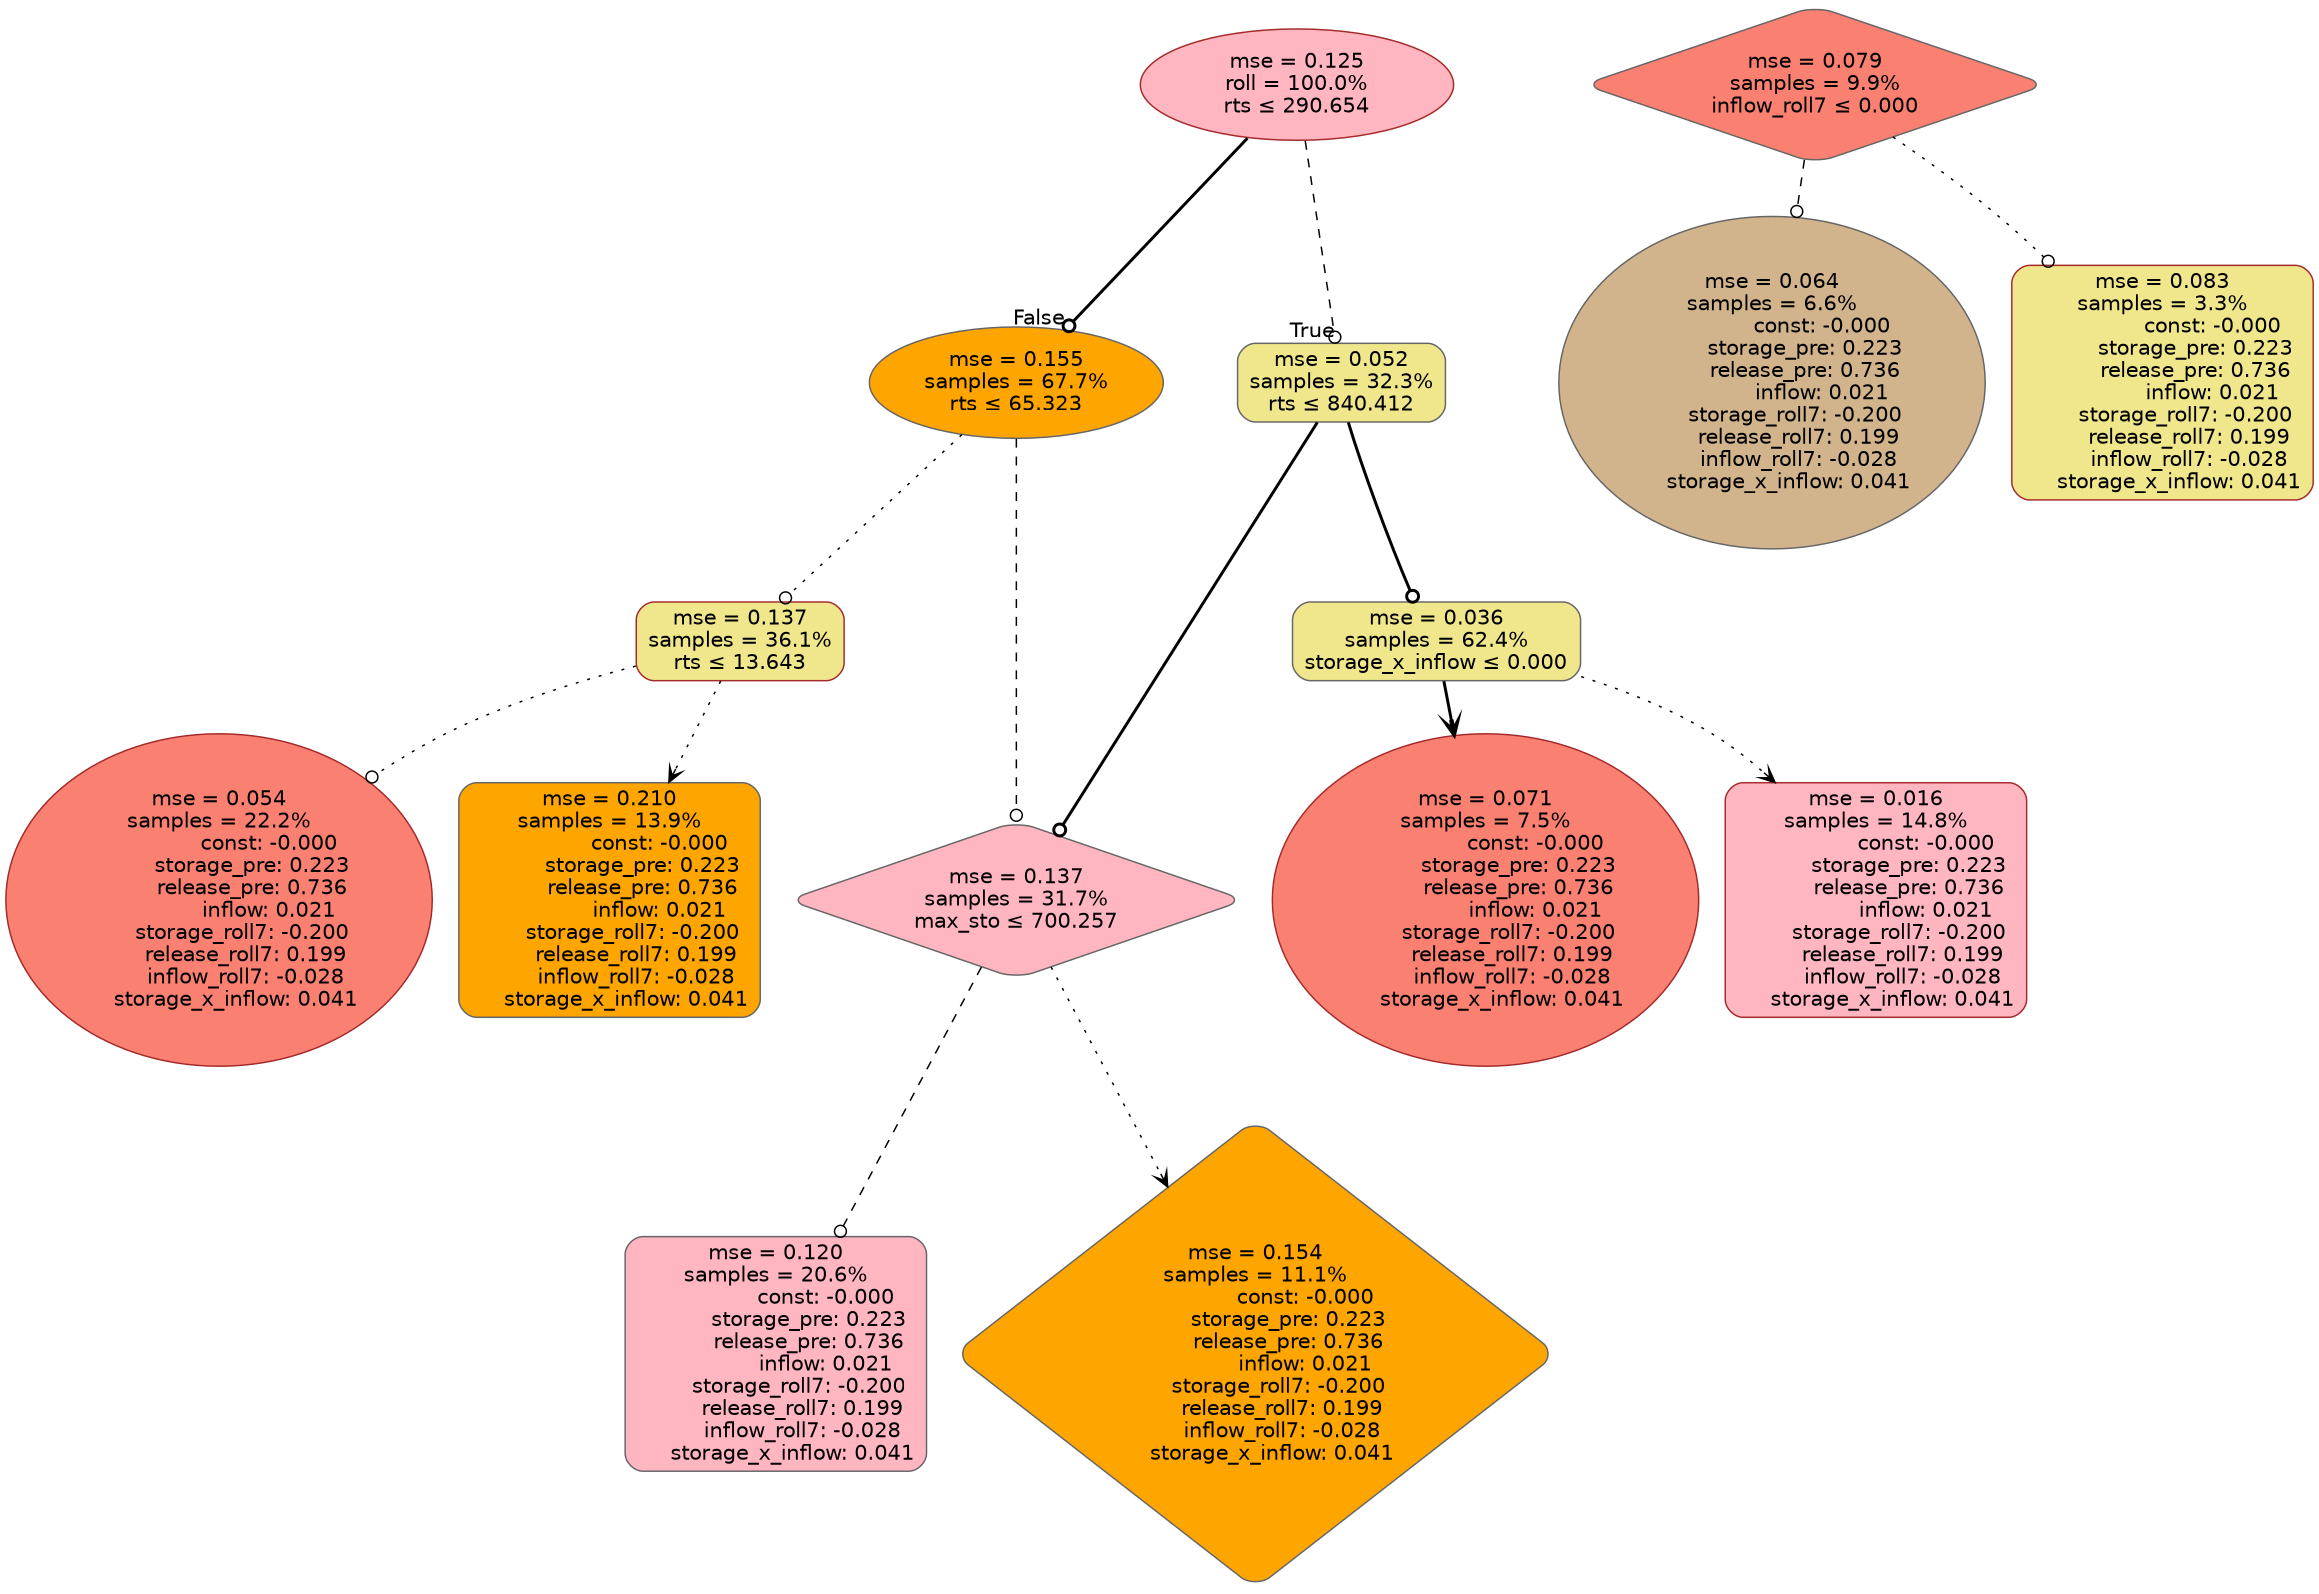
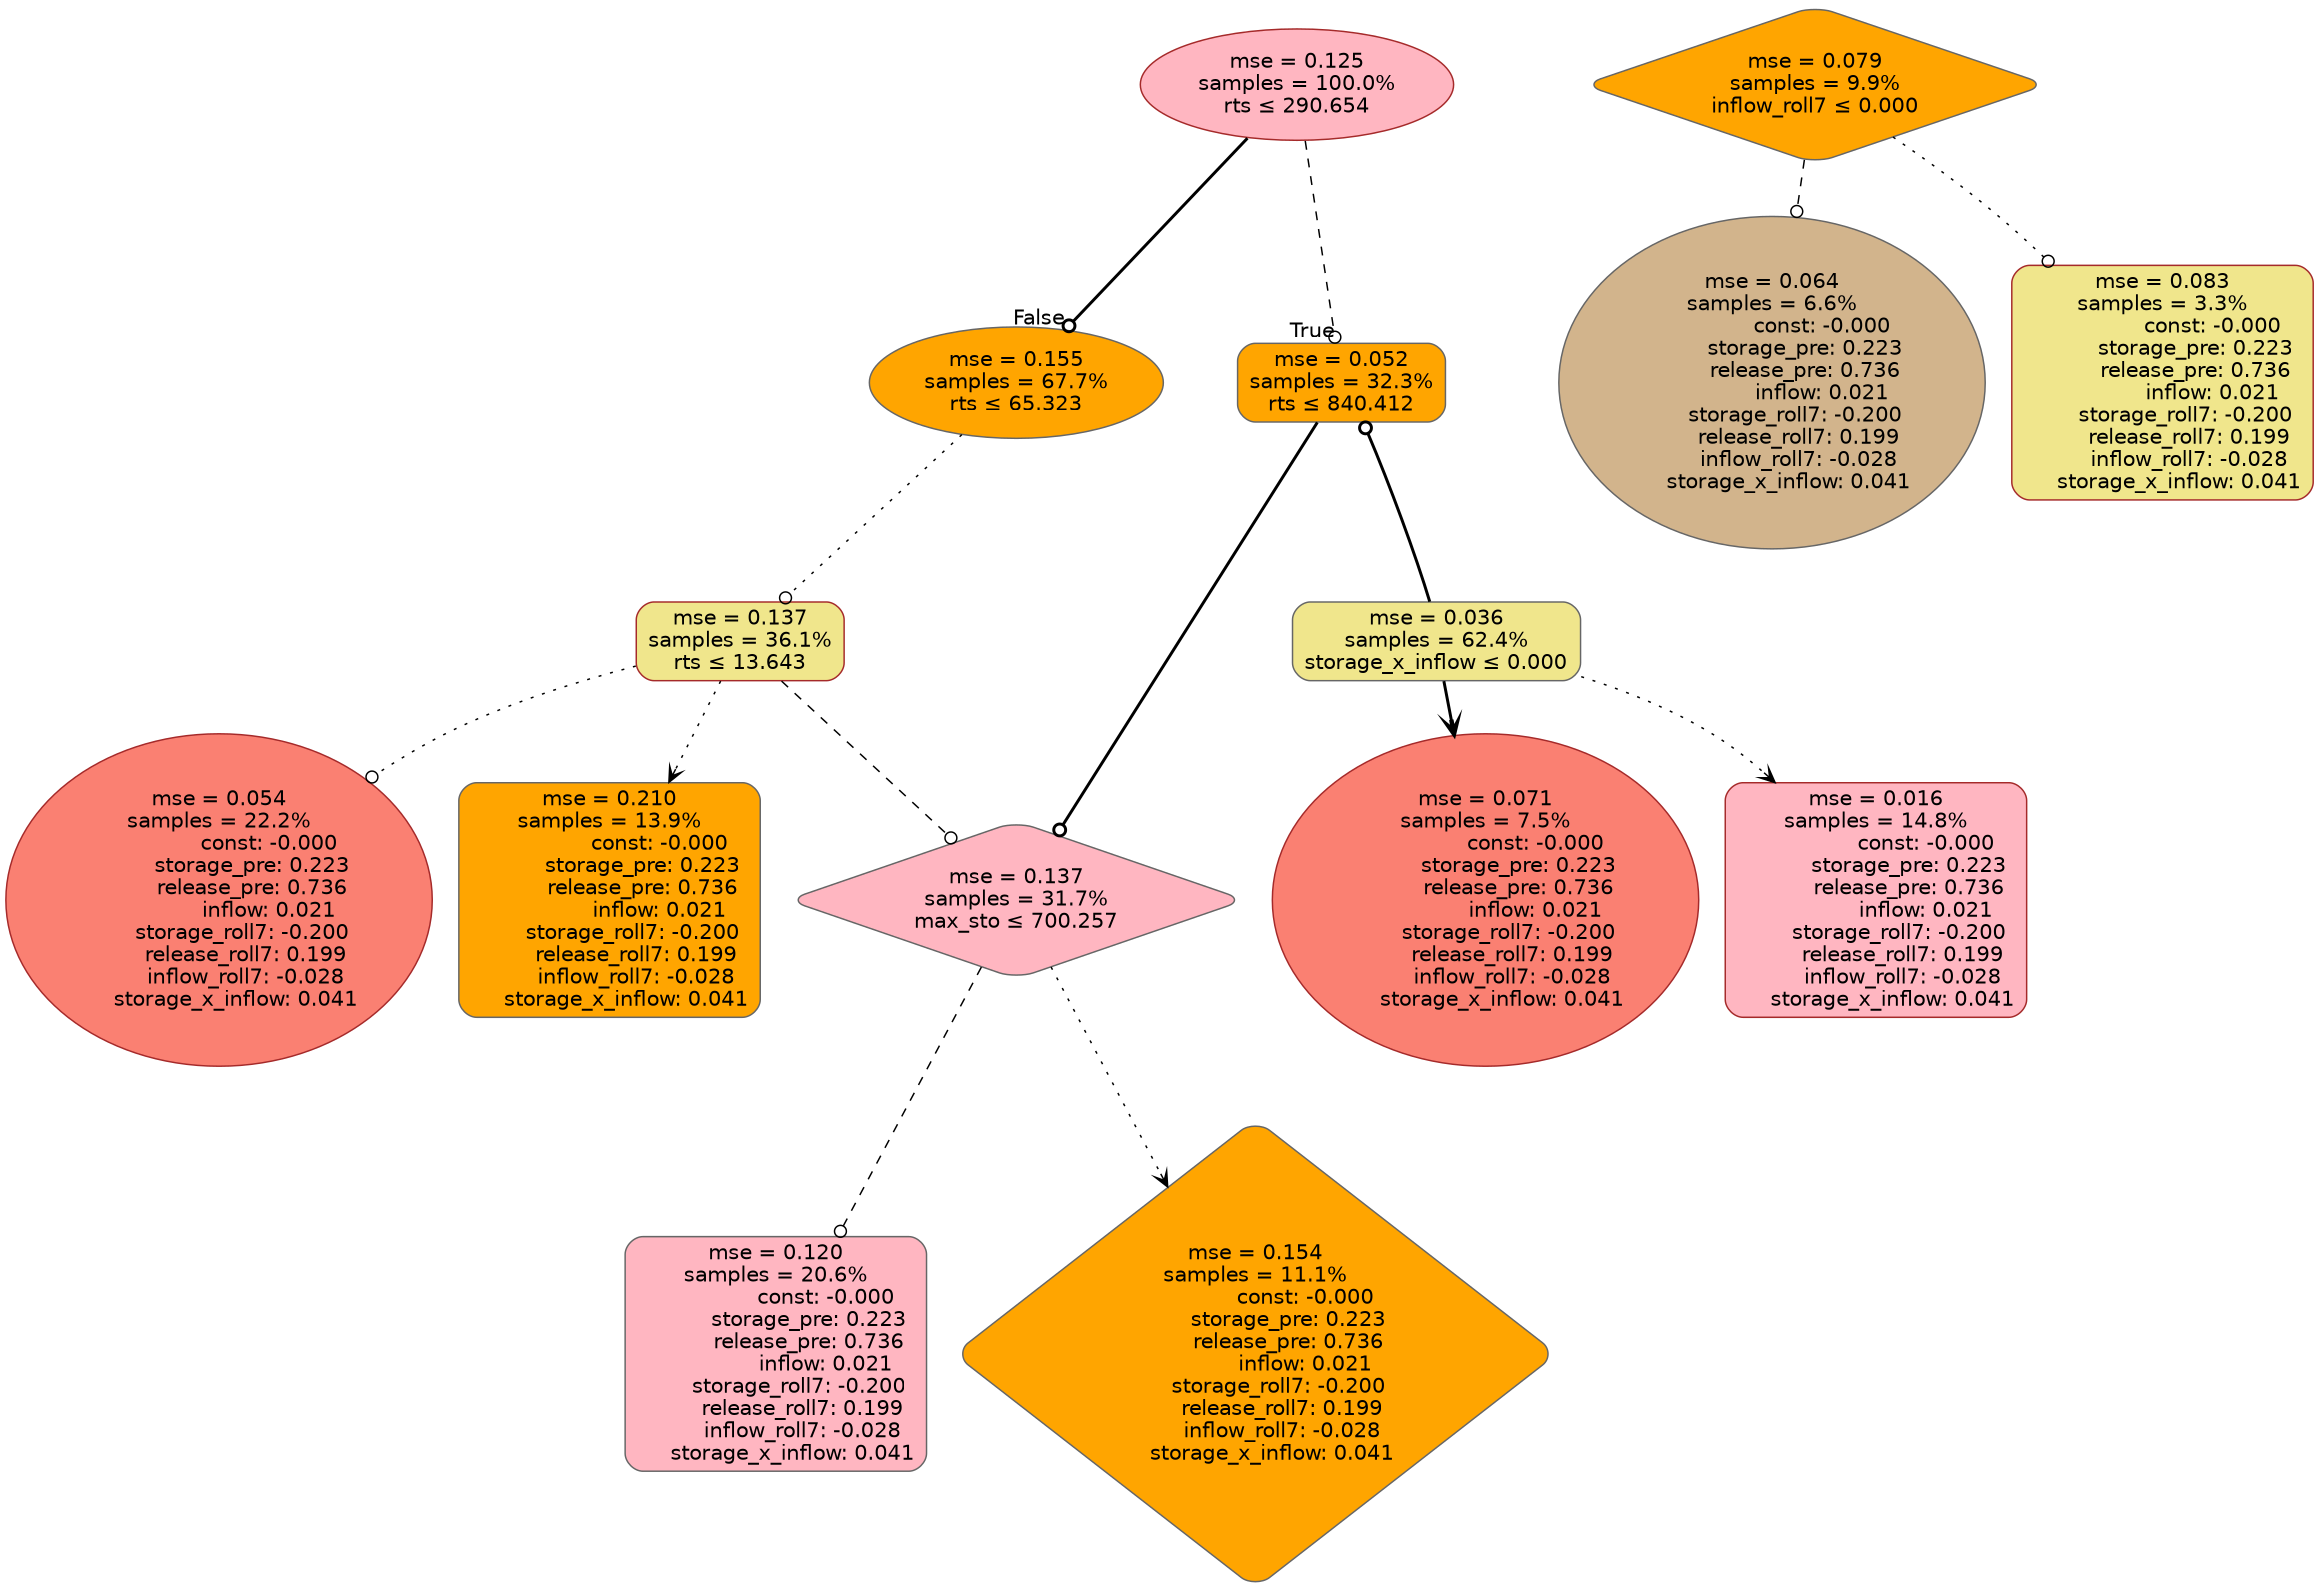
(1297, 85) -> (1297, 85)
(1815, 85) -> (1815, 85)
(1342, 383) -> (1342, 383)
(1377, 507) -> (1401, 517)
(1016, 624) -> (864, 757)
